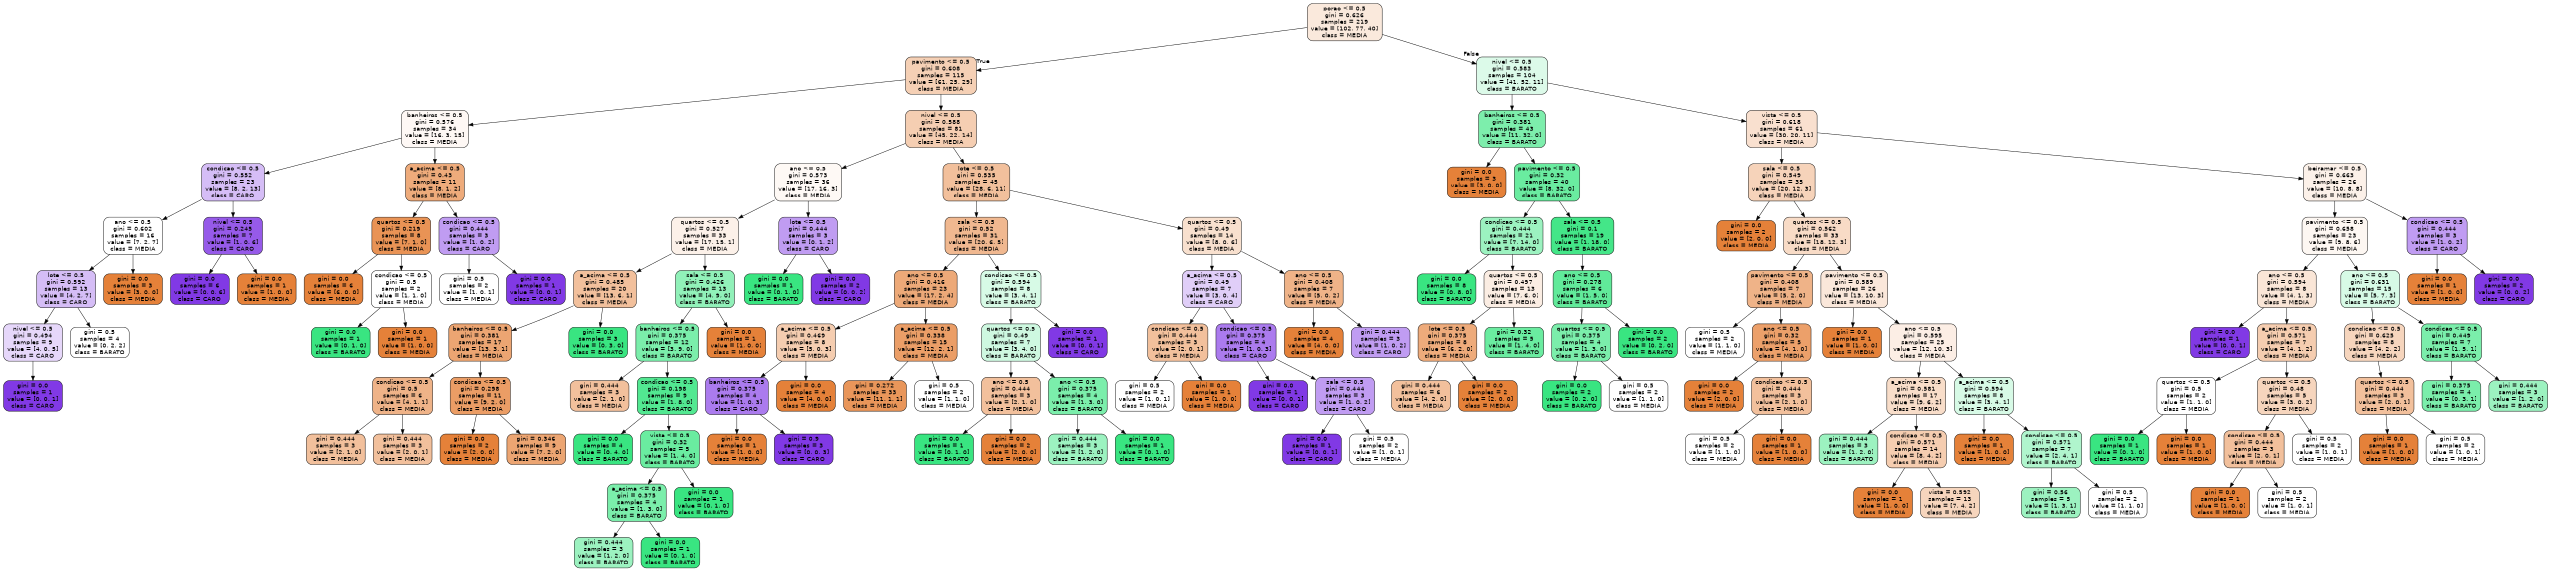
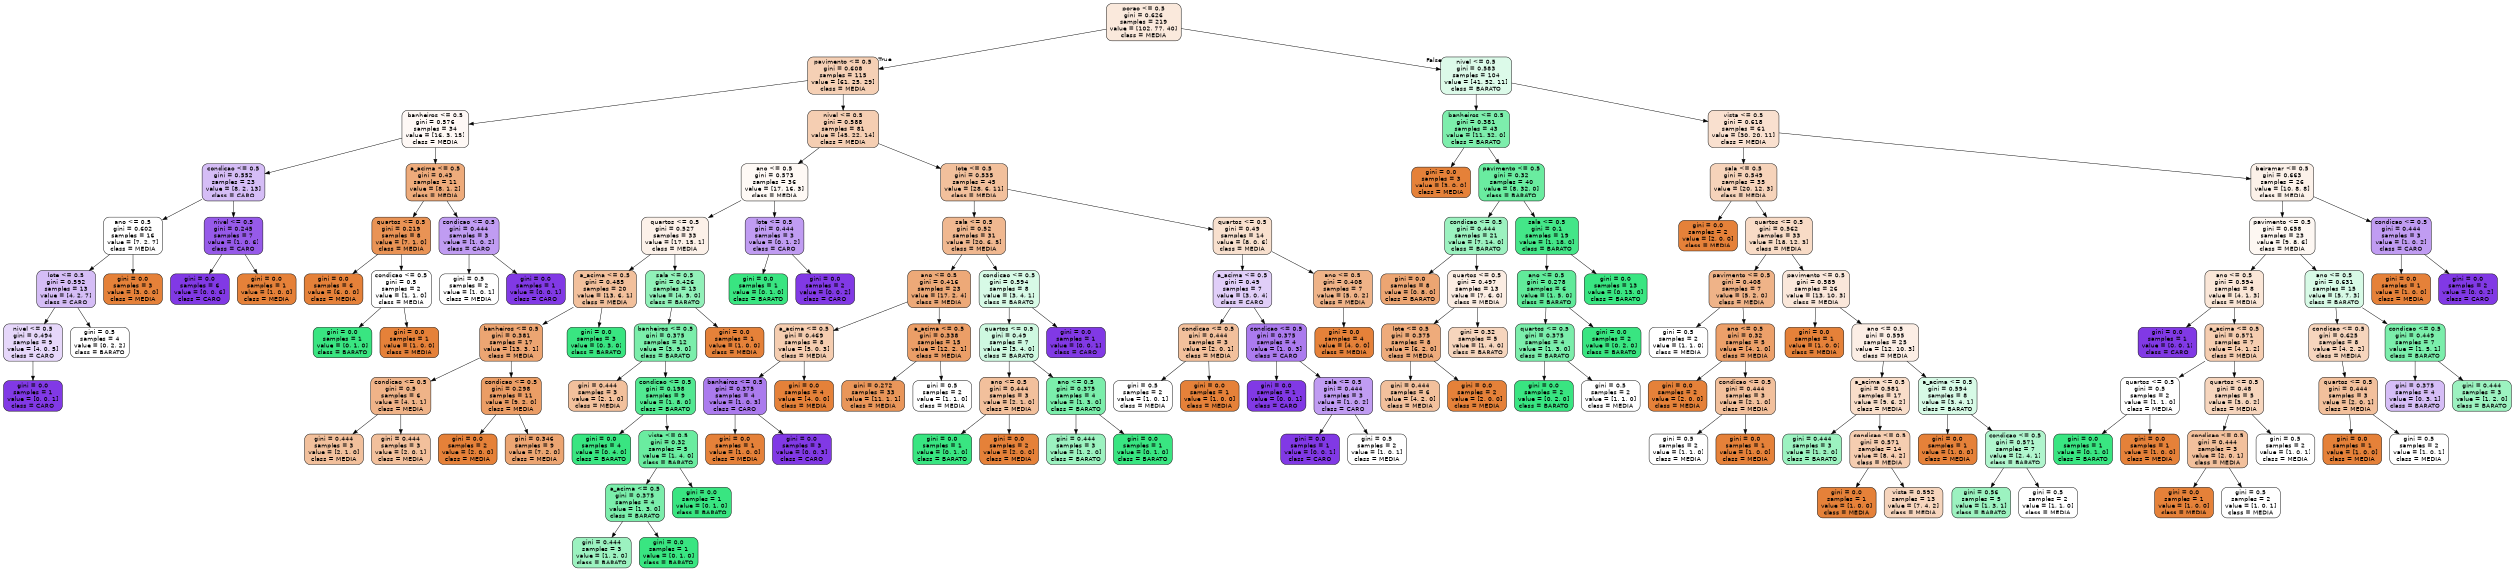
(1447, 289) -> (1410, 289)
none -> (1616, 289)
(1381, 343) -> none
(1514, 343) -> (1478, 343)
(2451, 396) -> (2415, 396)
(804, 449) -> (802, 449)
